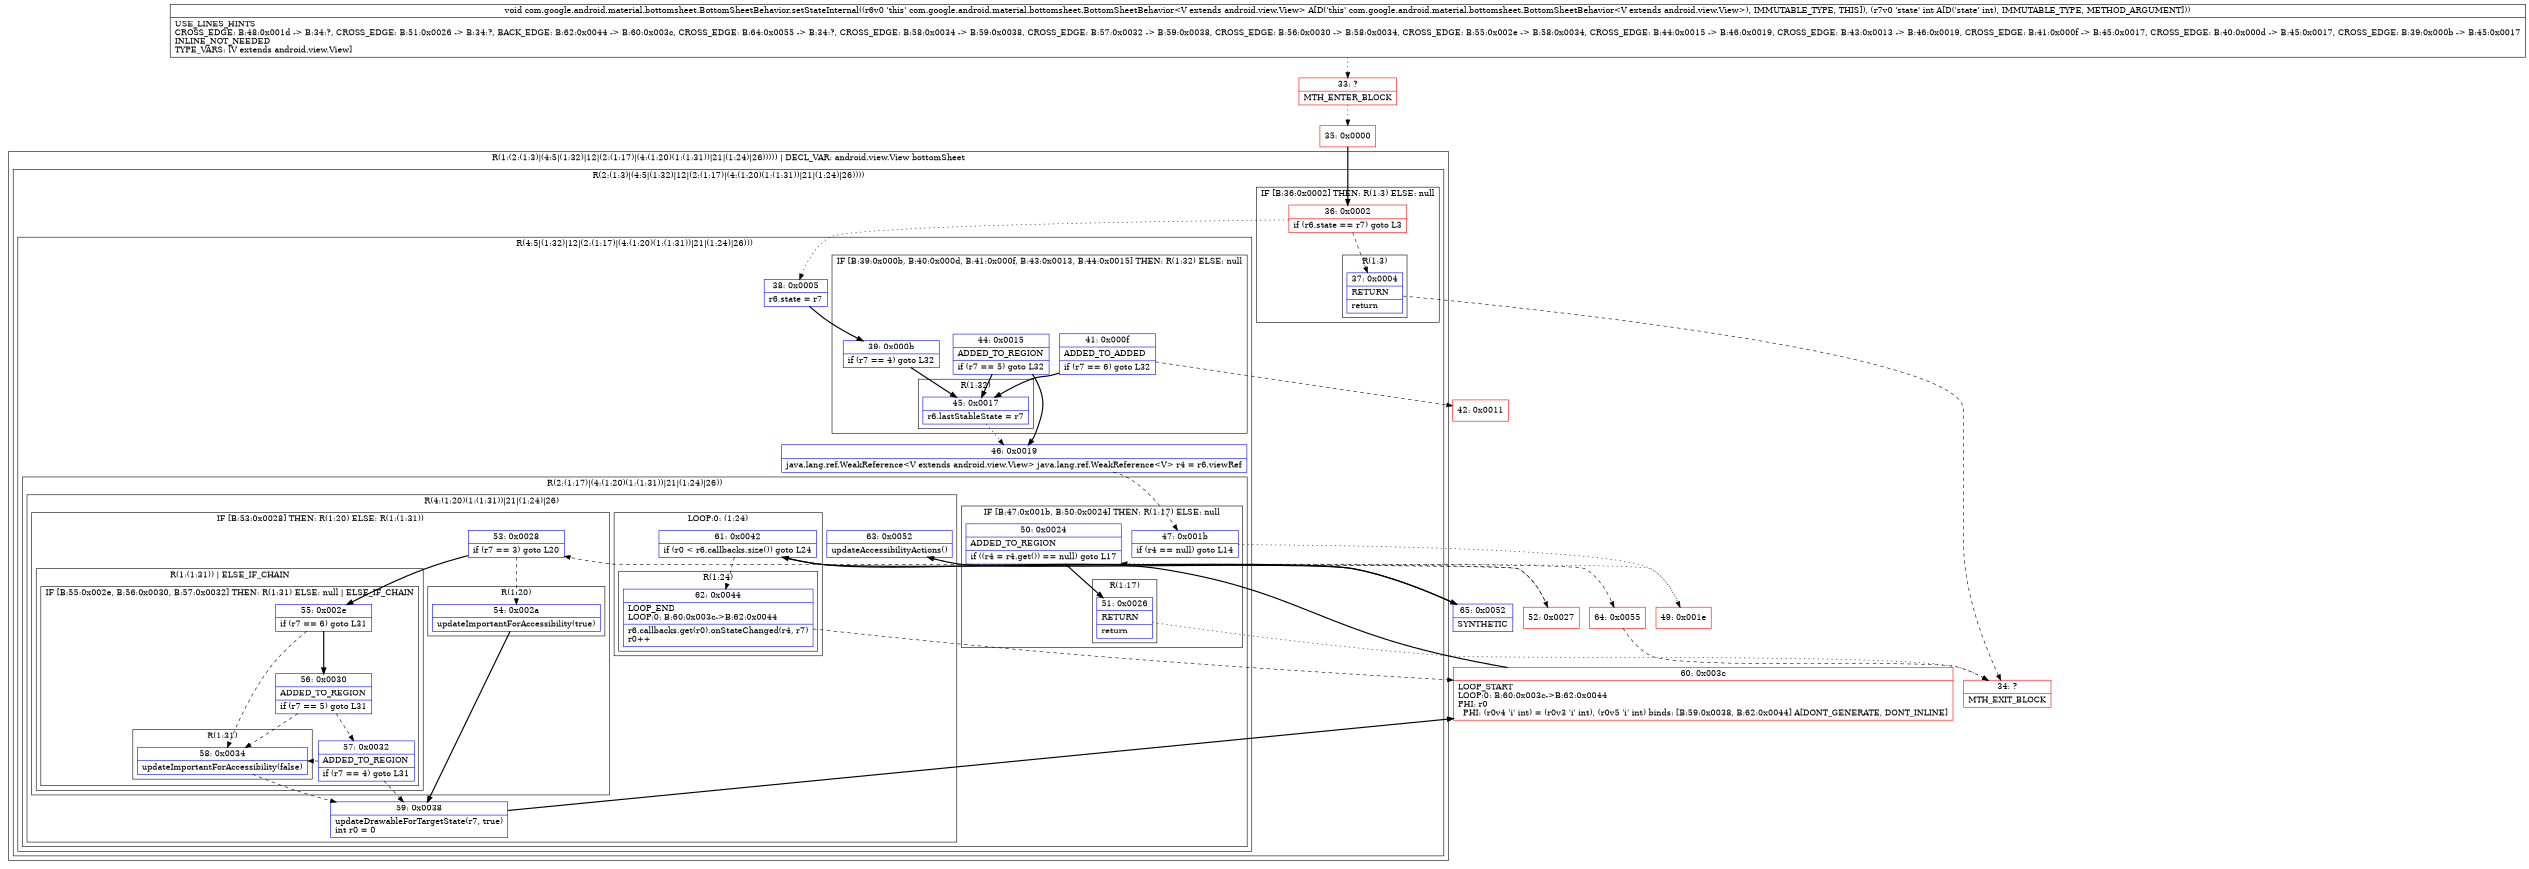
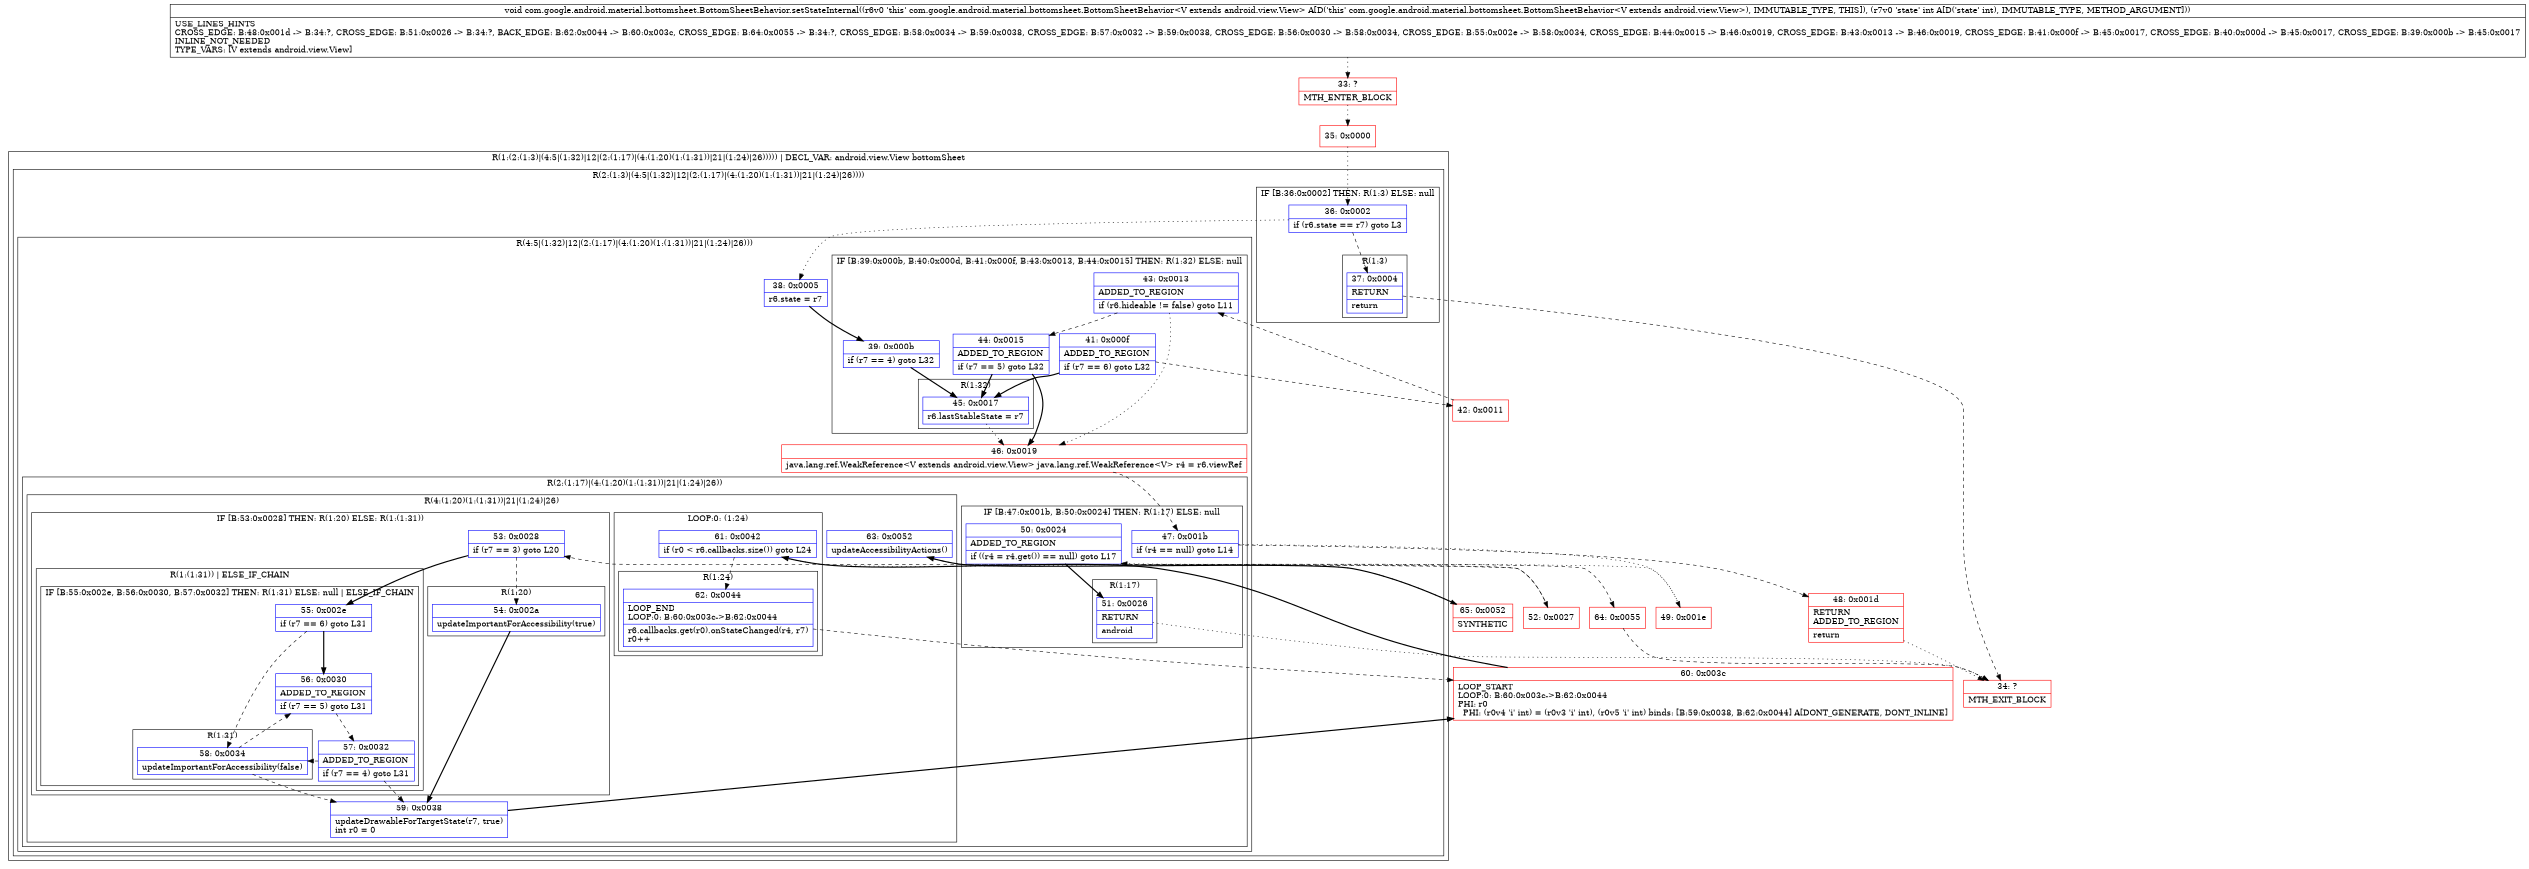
(1348, 173) -> (1348, 173)
(1348, 219) -> (1348, 219)
none -> (1166, 293)
(1105, 354) -> (1107, 354)
(1014, 459) -> (1014, 459)
(1119, 565) -> (1119, 565)
(1483, 618) -> (1483, 618)
none -> (1856, 618)
(1115, 631) -> (1117, 631)
(279, 726) -> (260, 734)
